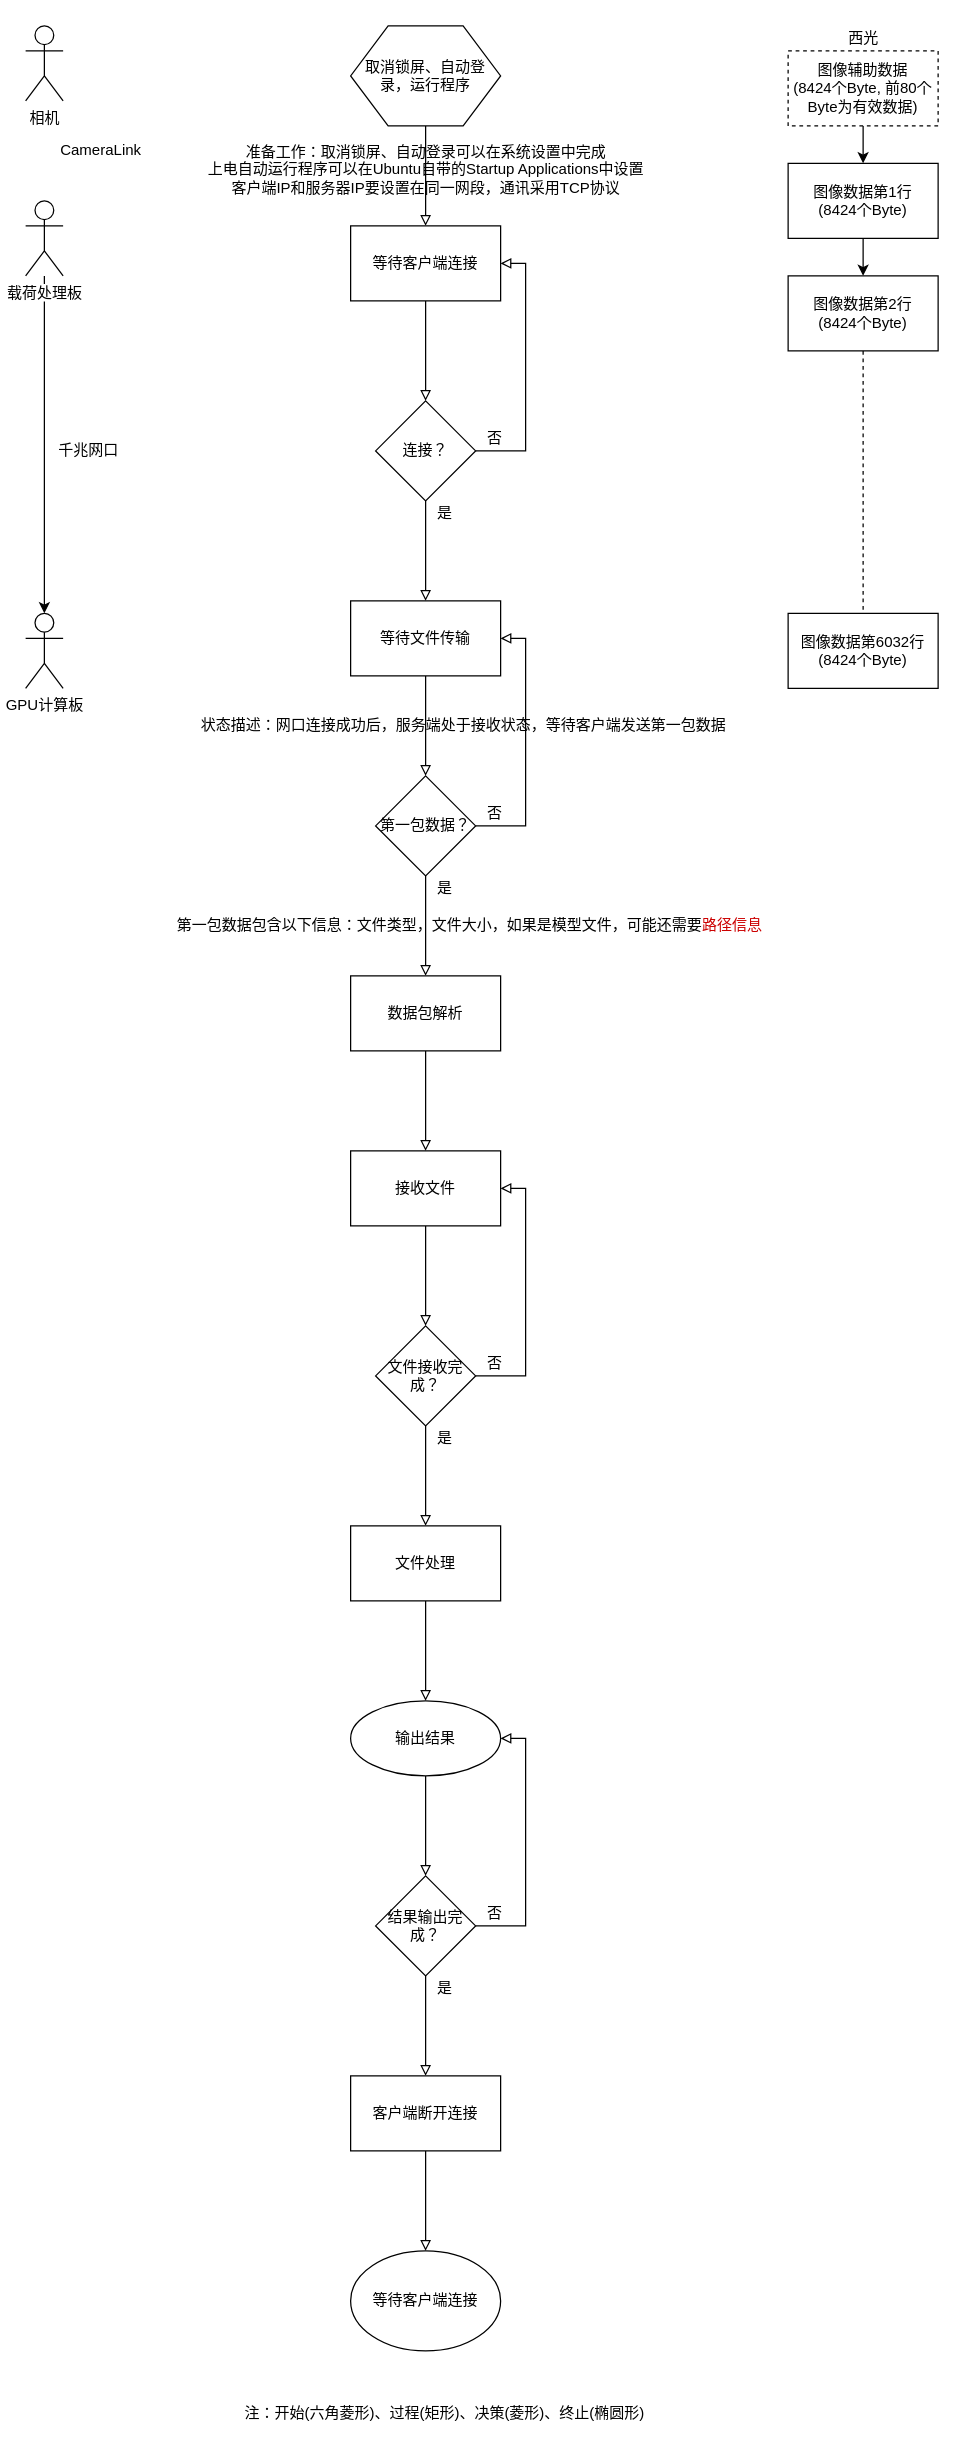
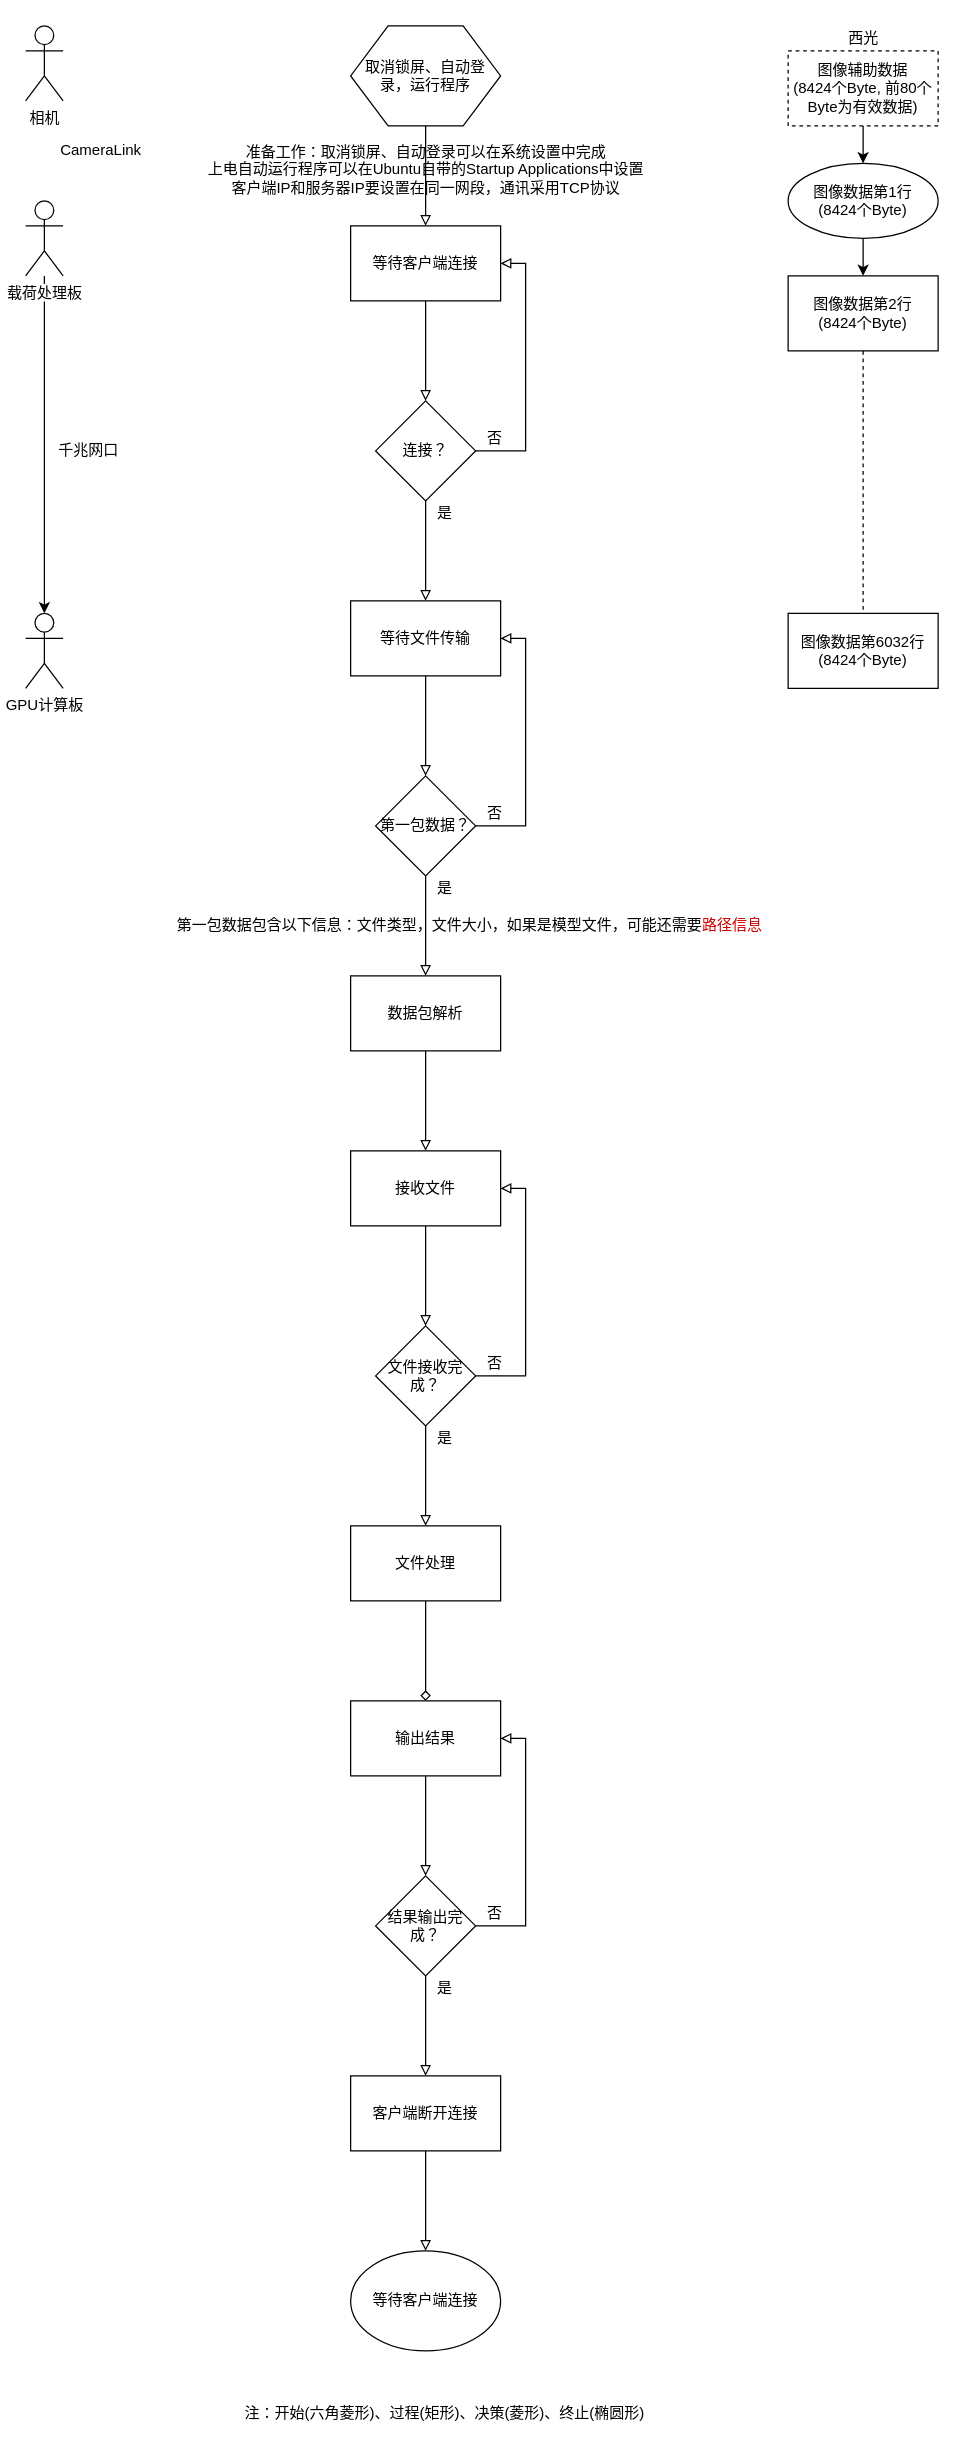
(863, 201) -> (863, 201)
(463, 726) -> none
(426, 1689) -> (426, 1689)
(426, 1738) -> (426, 1738)
